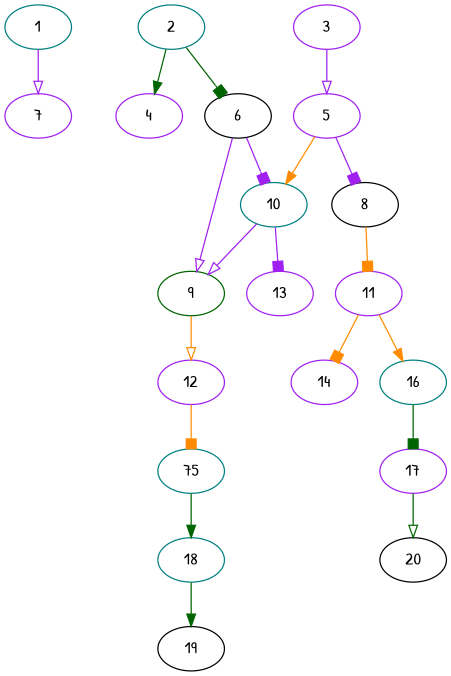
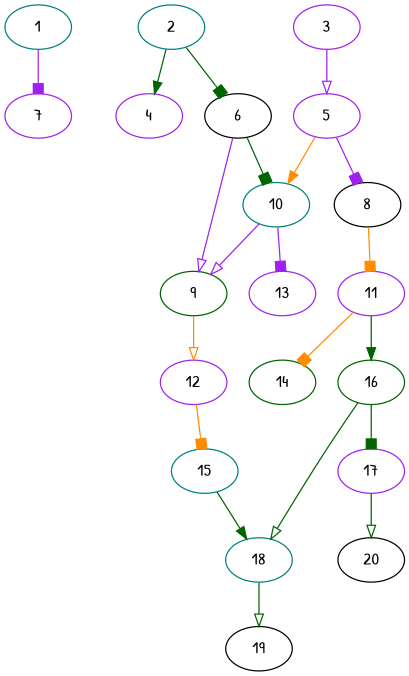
(38, 65) -> (38, 65)
(254, 155) -> (255, 155)
(388, 332) -> (371, 332)
(324, 382) -> (282, 382)
(413, 382) -> (371, 382)
none -> (317, 465)
(191, 471) -> (205, 471)
(191, 598) -> (259, 598)
